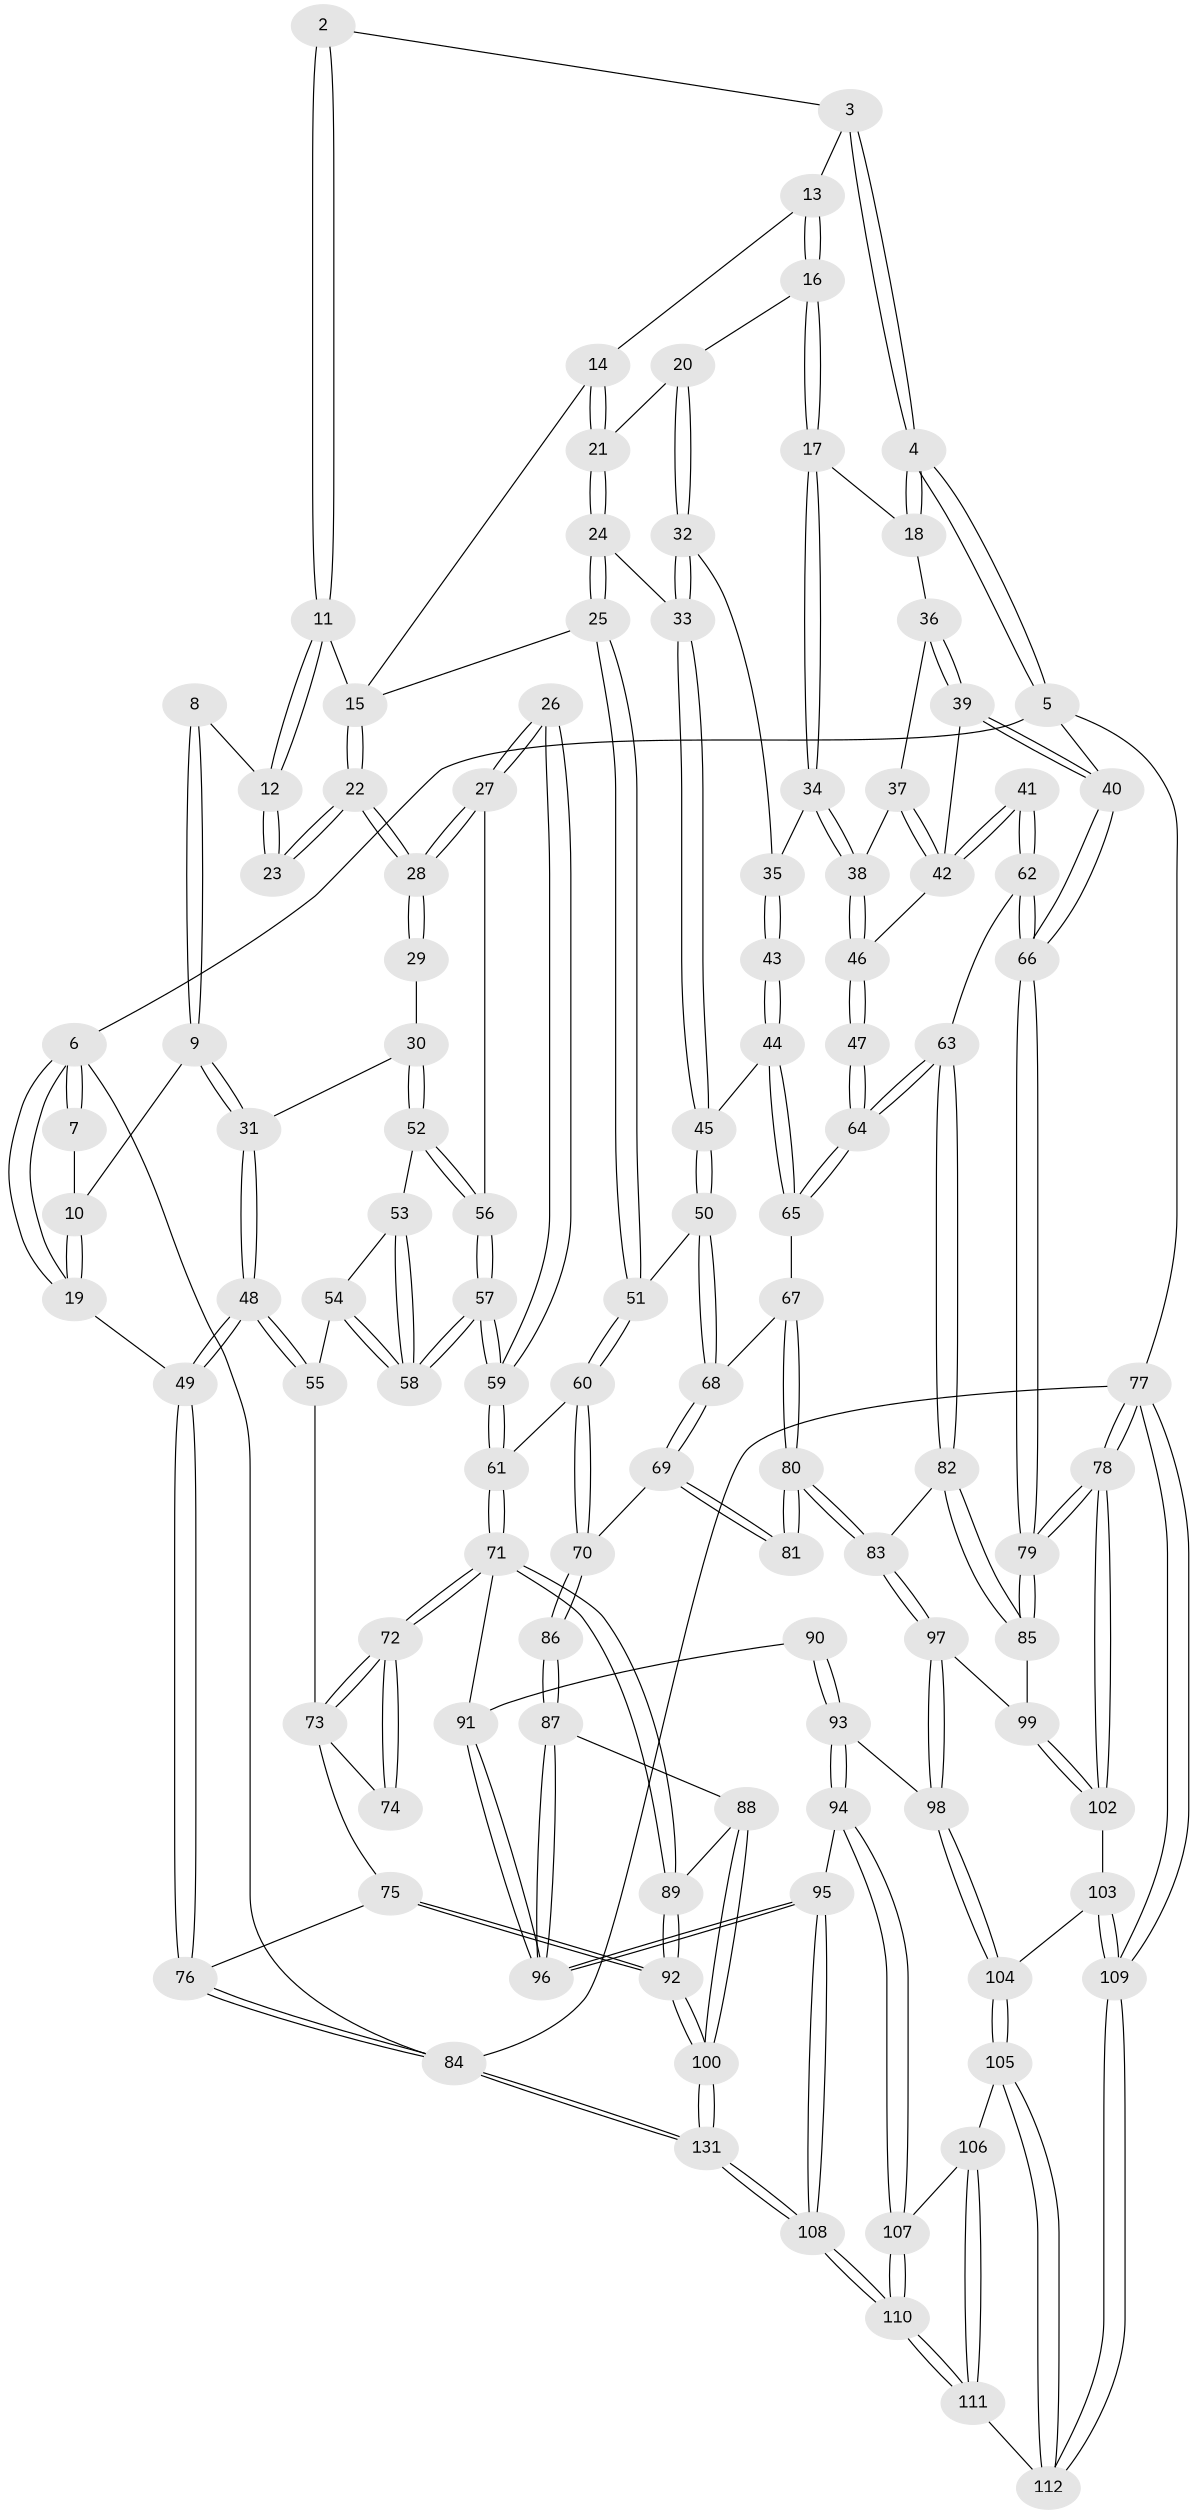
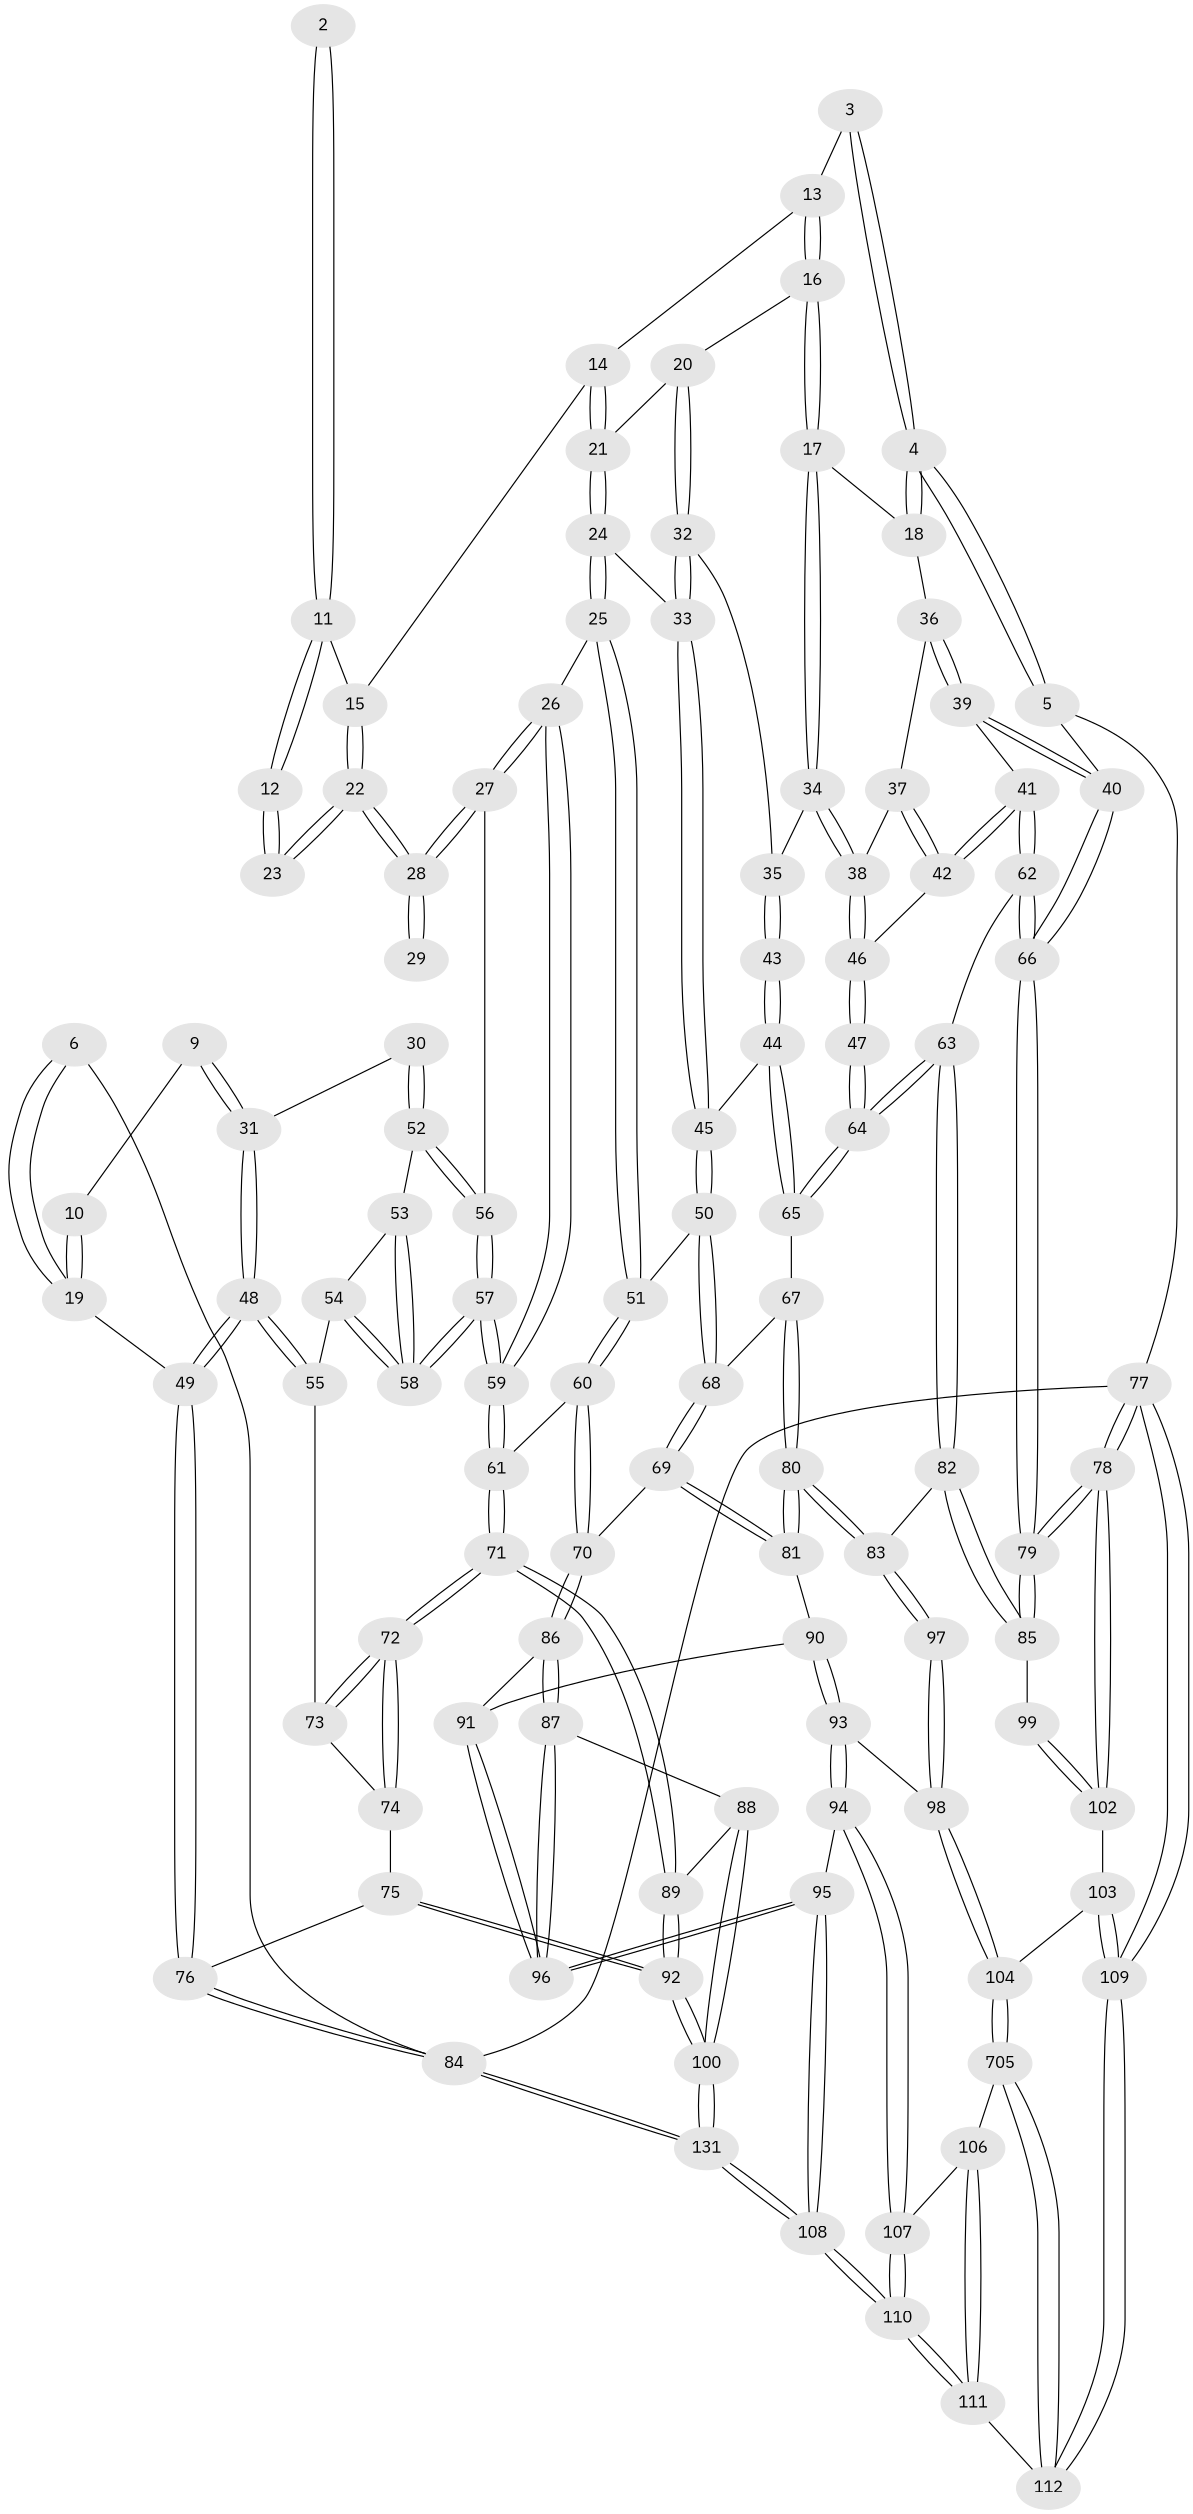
(587, 68) -> none
(477, 663) -> (574, 663)
(195, 705) -> none
(490, 755) -> none
(952, 790) -> (995, 748)
(416, 1002) -> none
(74, 1130) -> none
none -> (803, 1597)
(481, 1639) -> (508, 1681)
(982, 1682) -> none
(341, 1813) -> (390, 1851)
(1000, 2064) -> (1000, 2064)
